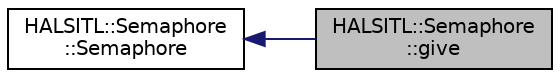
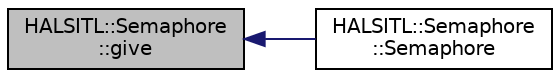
(290, 39) -> (290, 39)
